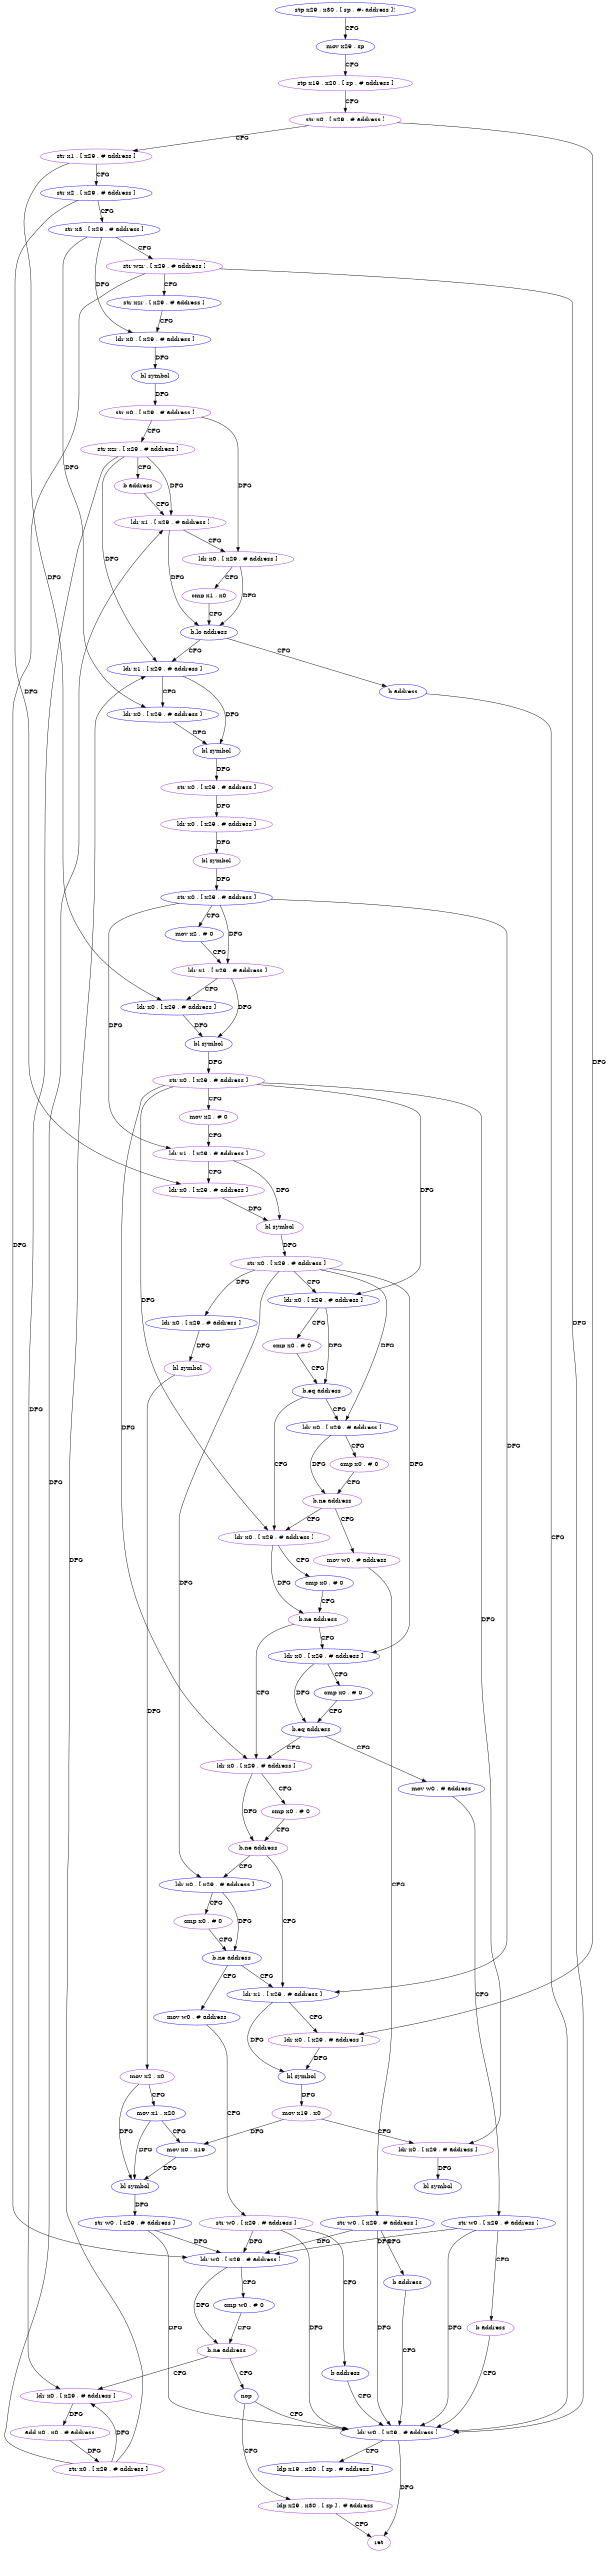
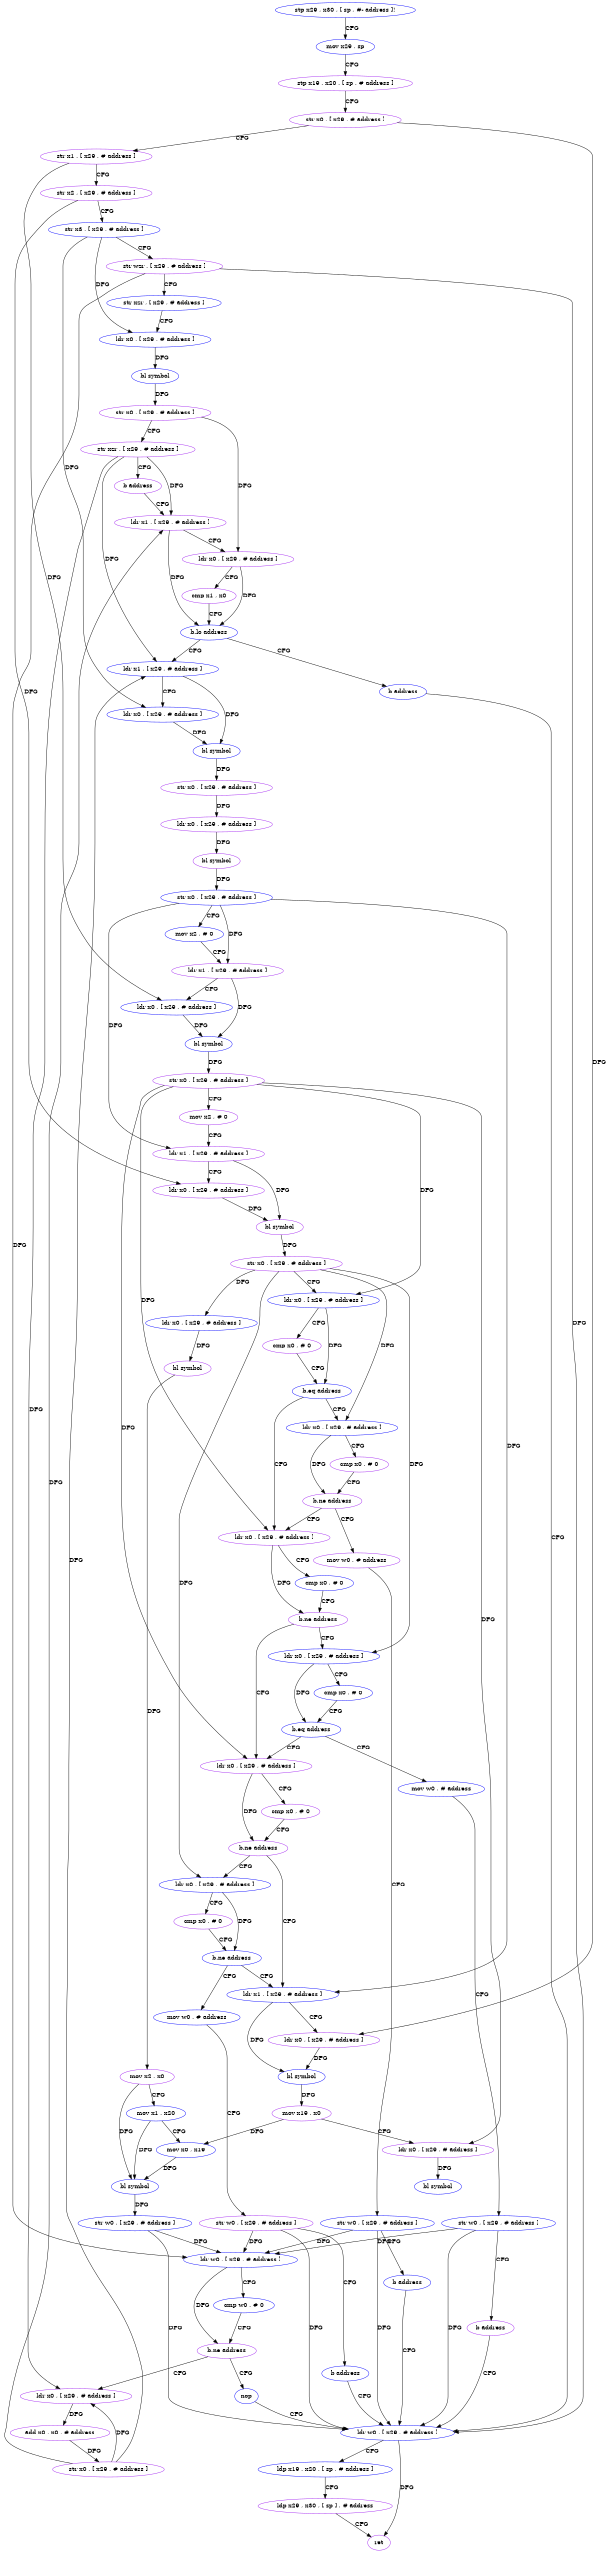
(96, 193) -> (96, 193)
(246, 2461) -> (325, 2486)
